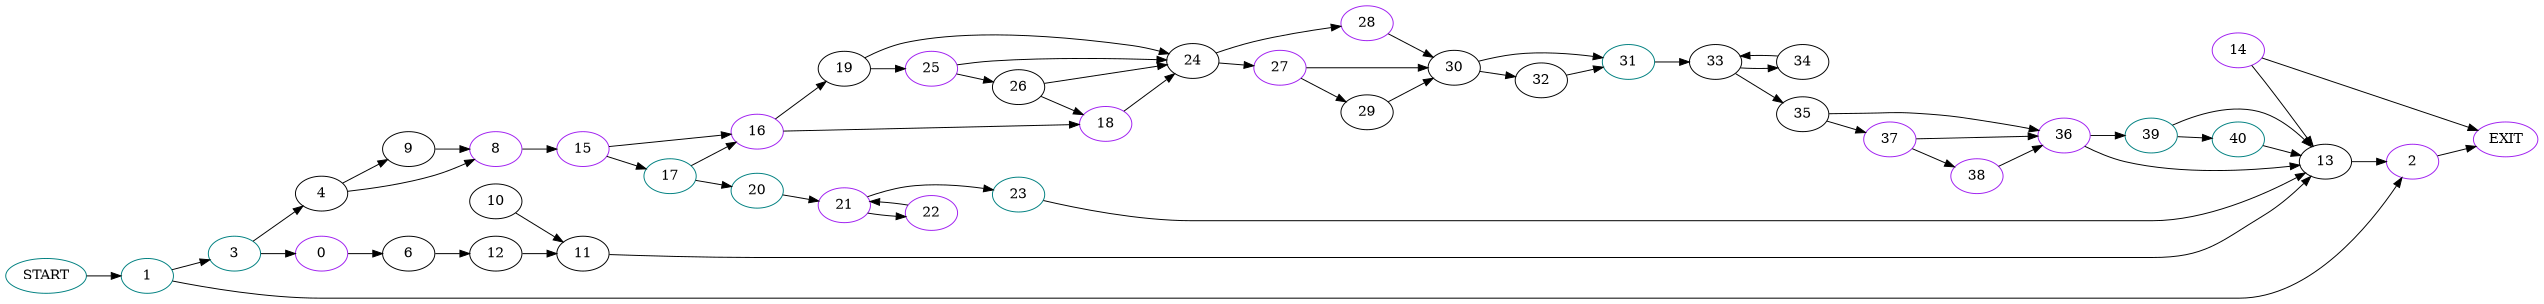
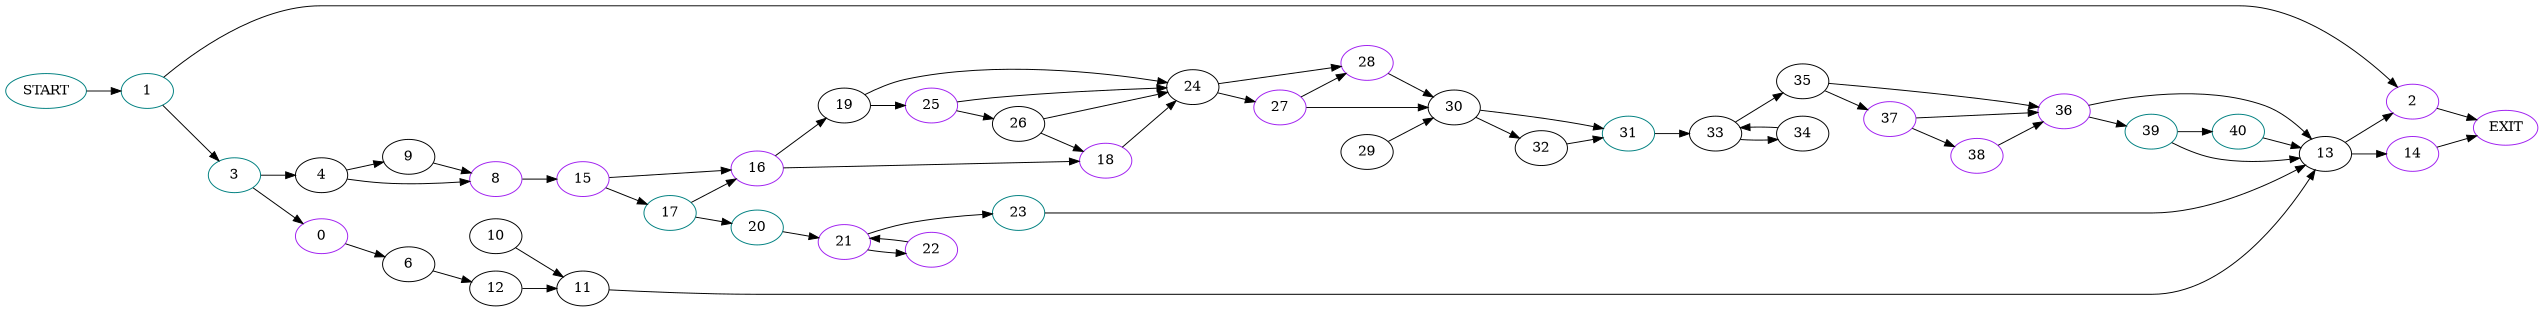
(1319, 88) -> (1319, 87)
(2280, 101) -> (2364, 154)
